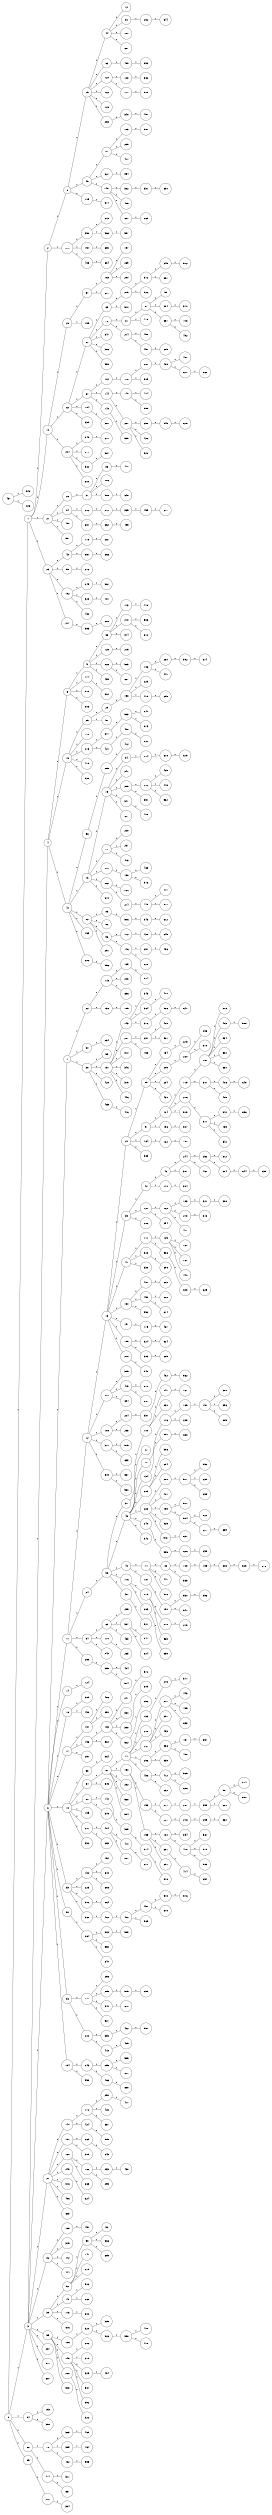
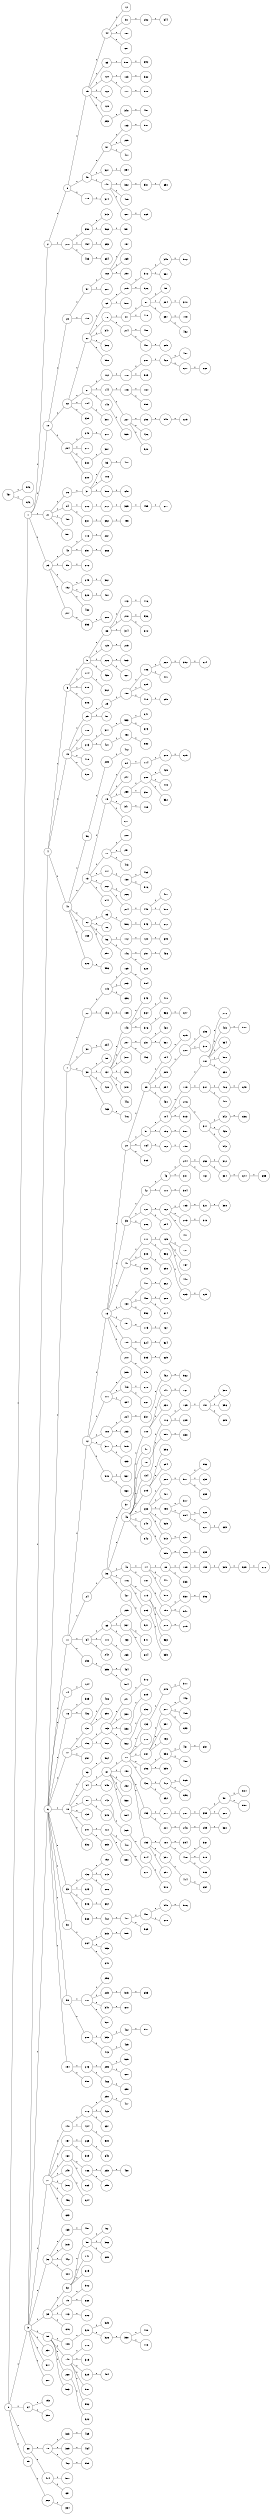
(126, 63) -> (126, 63)
(126, 816) -> (126, 821)
(166, 1538) -> (166, 1539)
